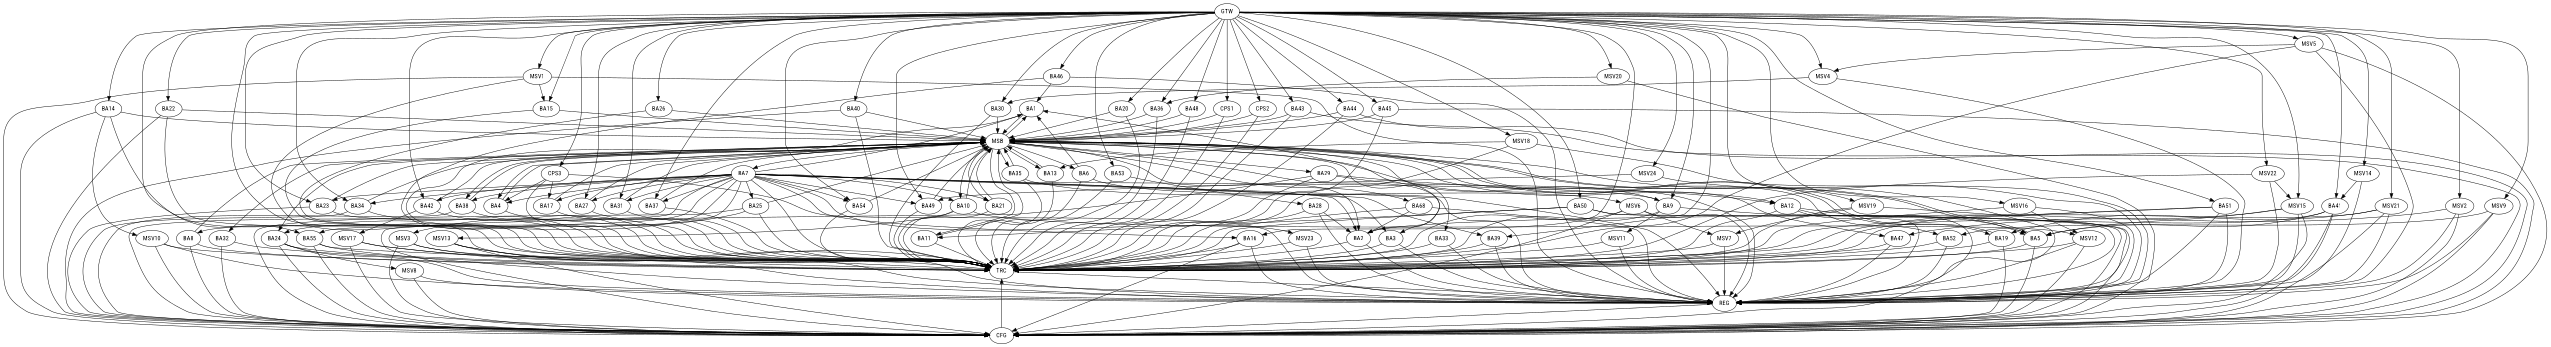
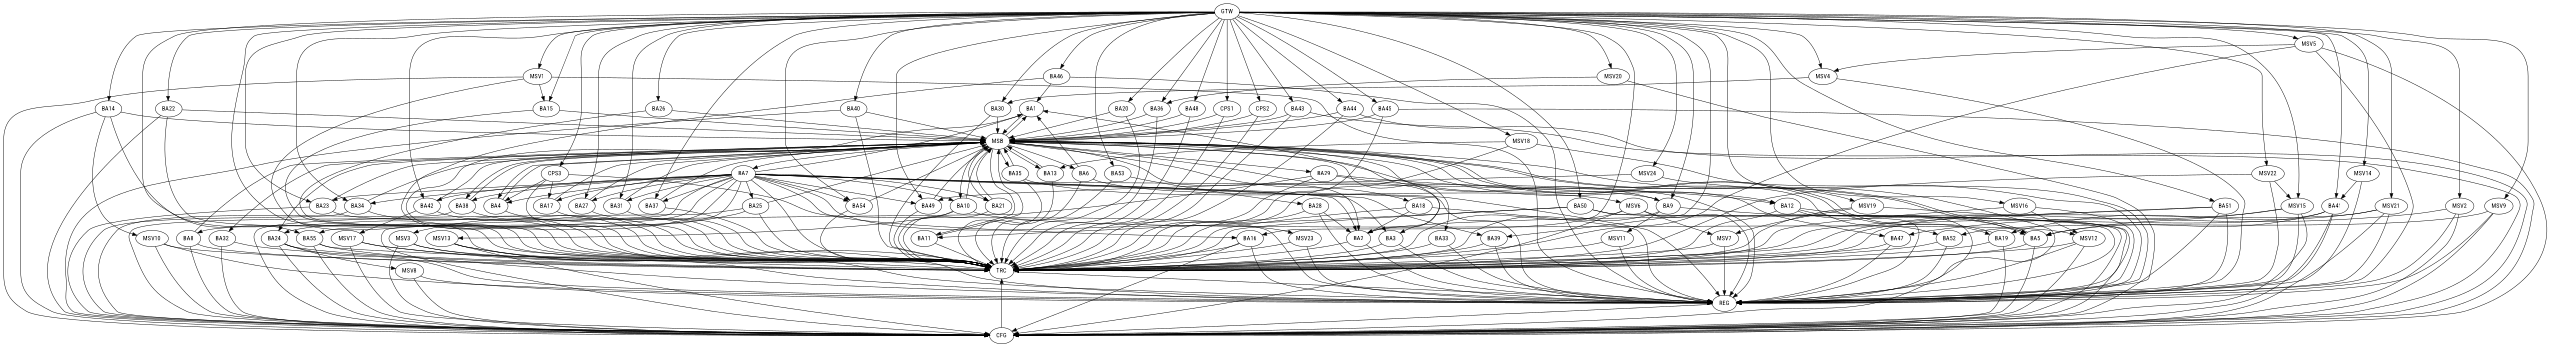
(1419, 206) -> (1419, 206)
